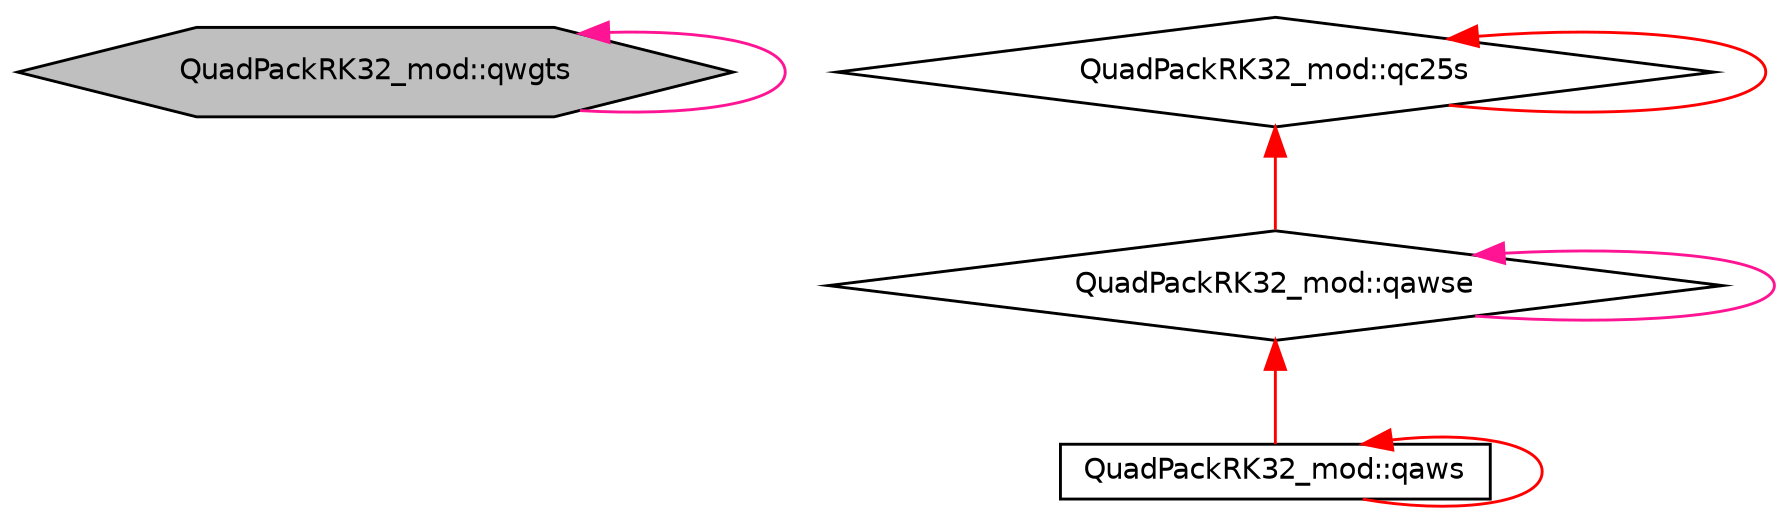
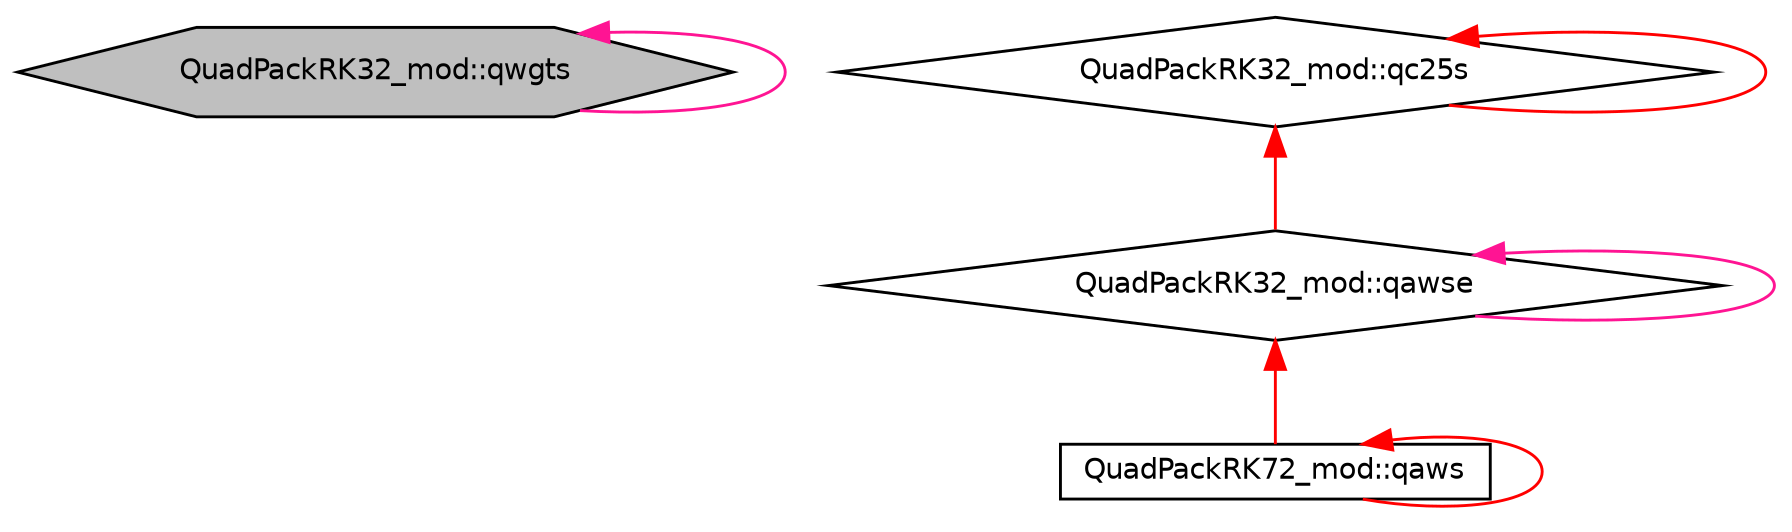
(1275, 472) -> (1275, 472)
